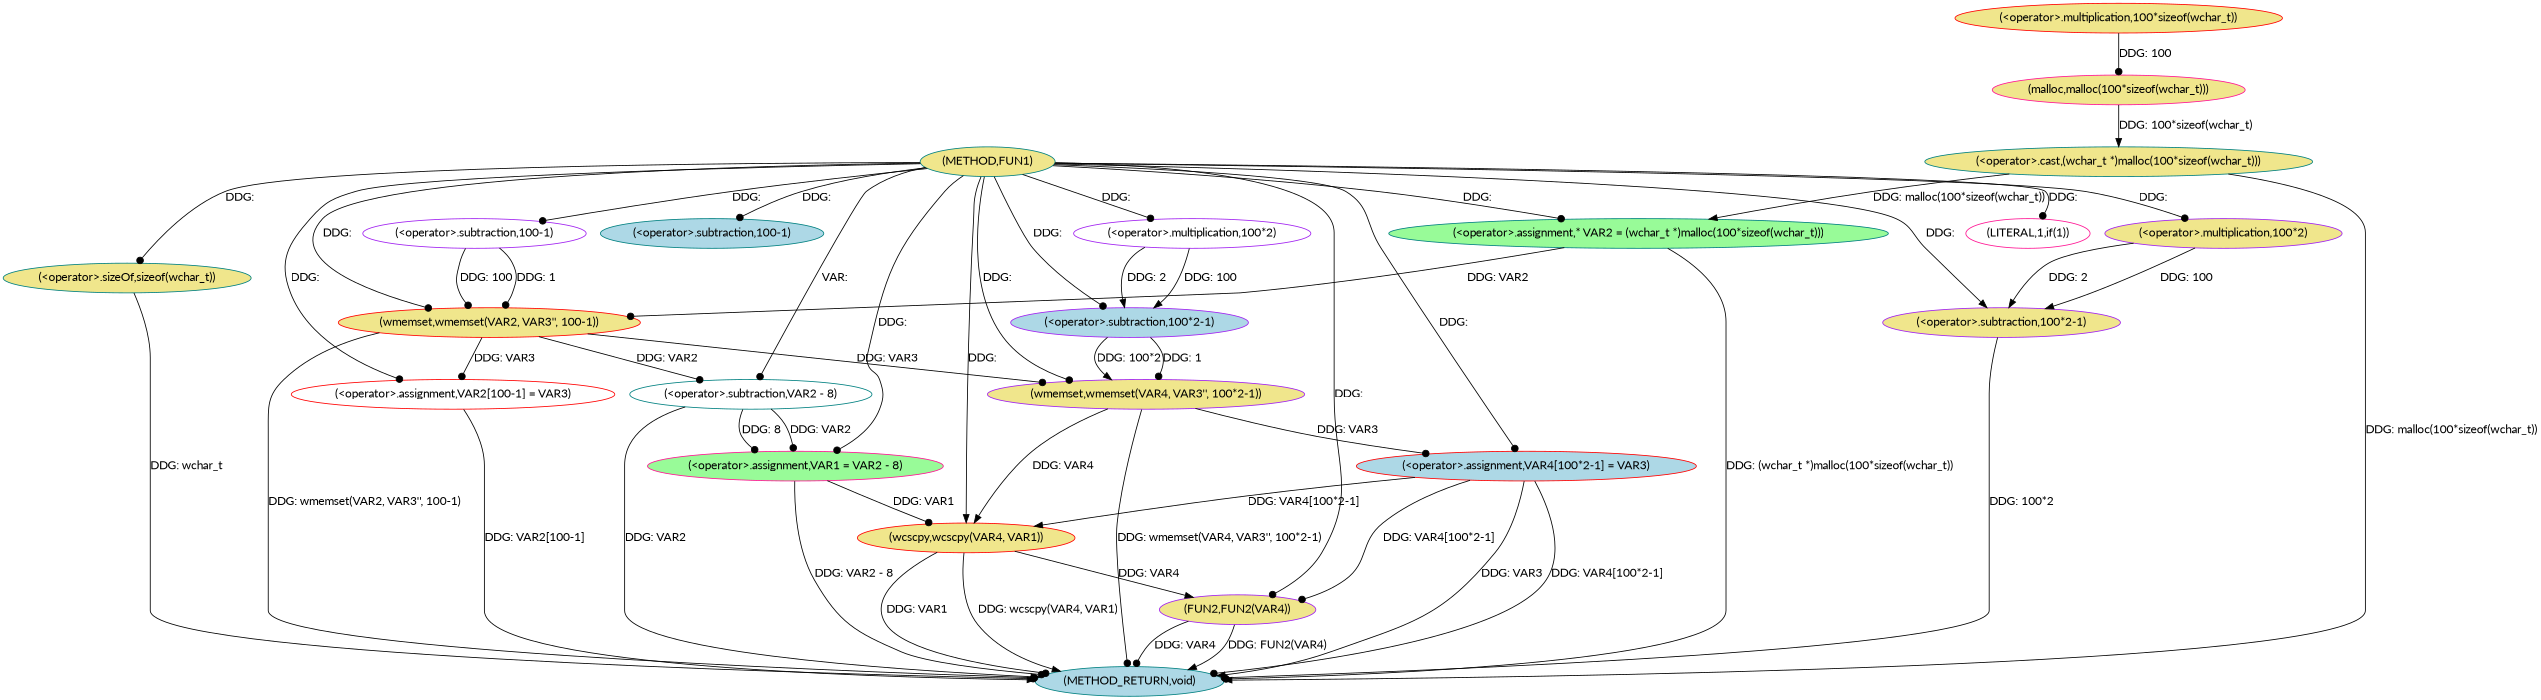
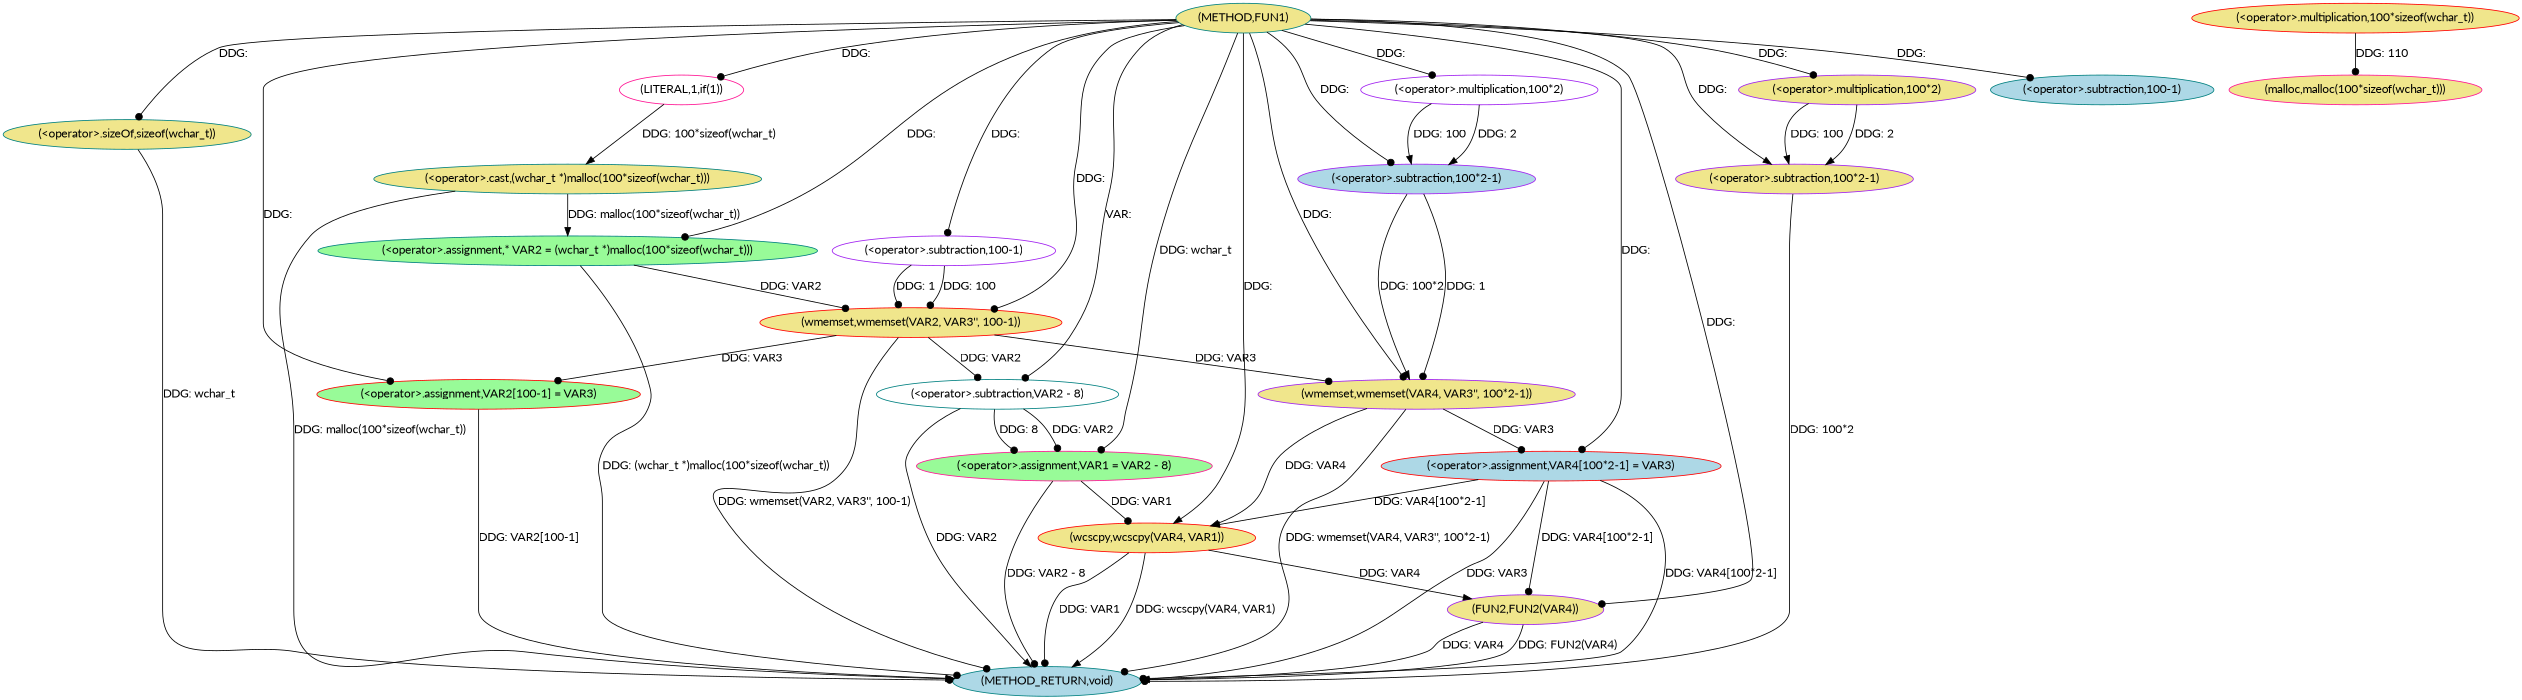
(2145, 54) -> (2382, 54)
(2119, 122) -> (628, 132)
(894, 323) -> (1196, 251)
(453, 394) -> (479, 394)
